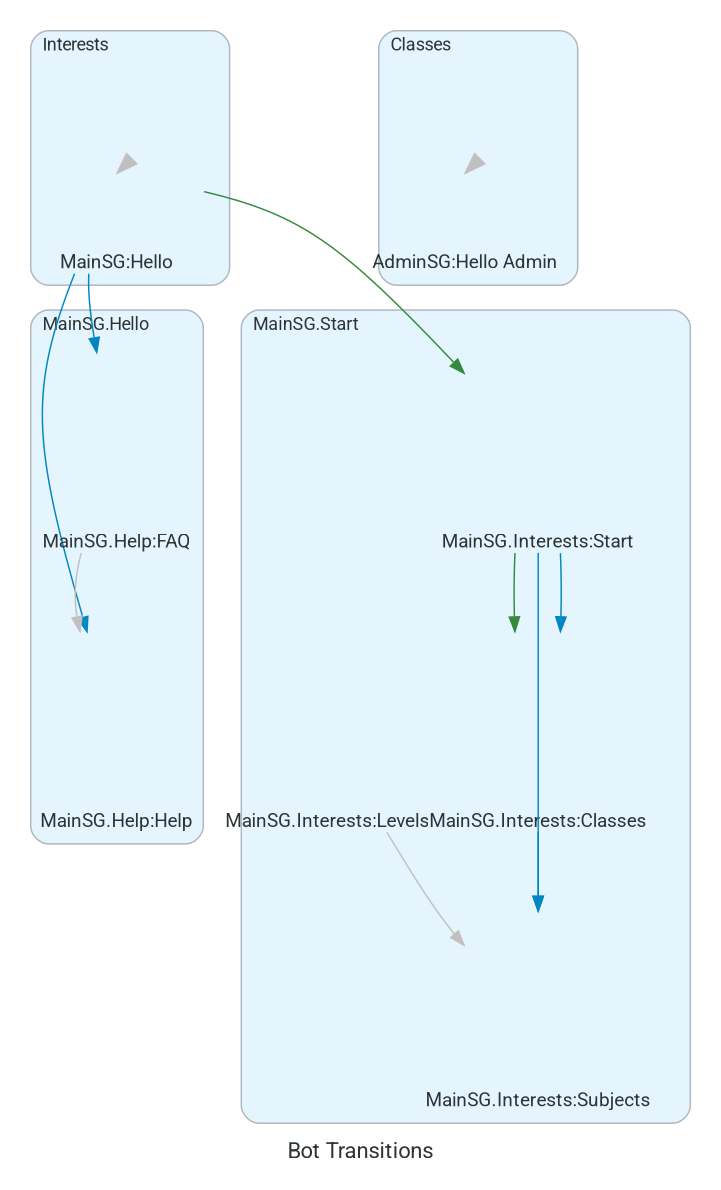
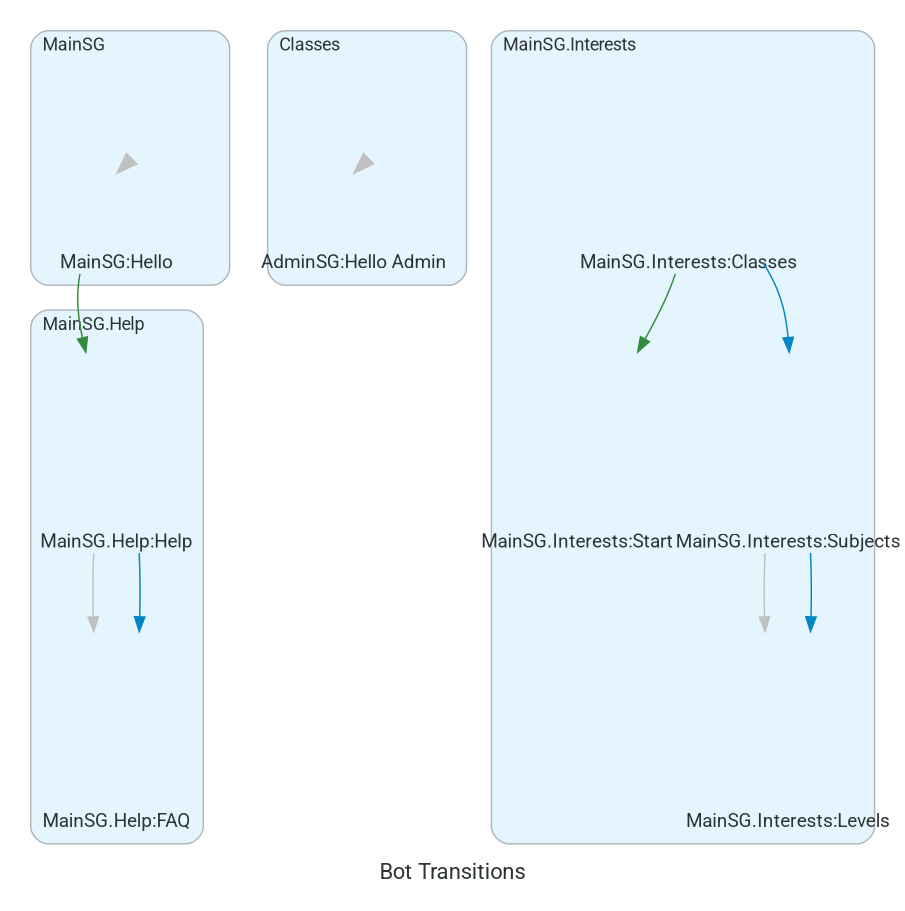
(76, 46) -> (74, 46)
(342, 256) -> none
(89, 301) -> (140, 585)
(96, 325) -> (94, 325)
(306, 325) -> (570, 46)
(44, 445) -> (78, 301)
(561, 585) -> none
(538, 724) -> (811, 585)
